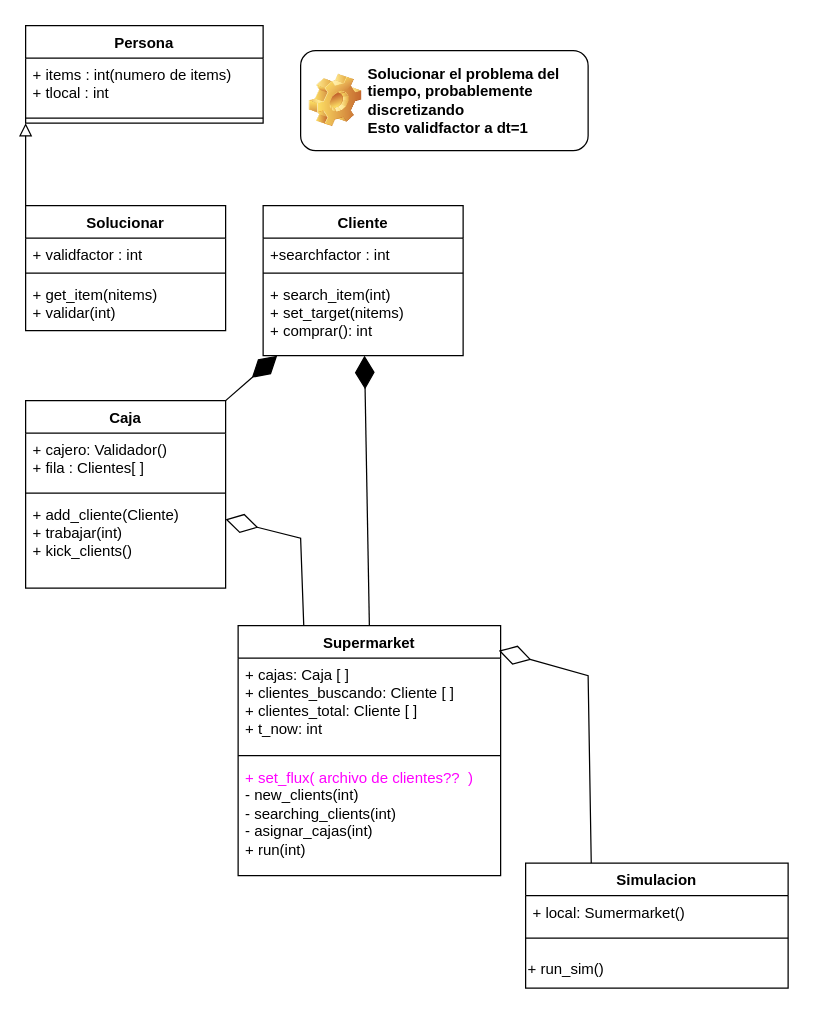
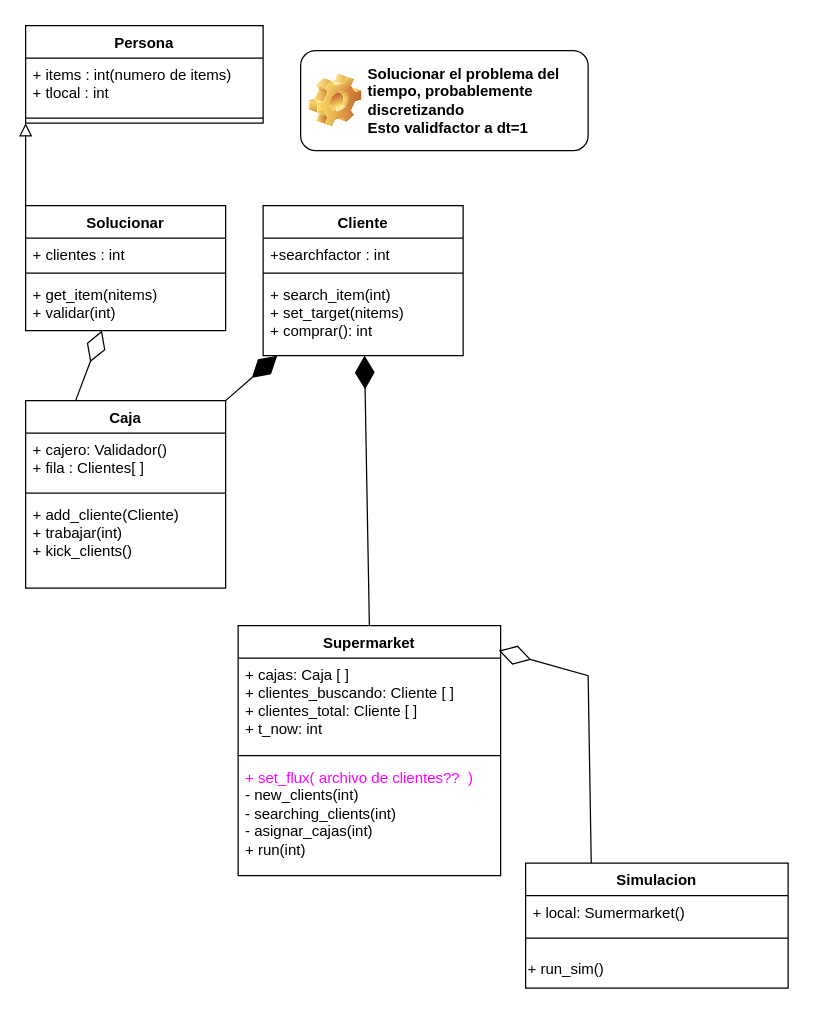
(99, 256) -> (87, 256)
none -> (83, 381)
(301, 560) -> none
